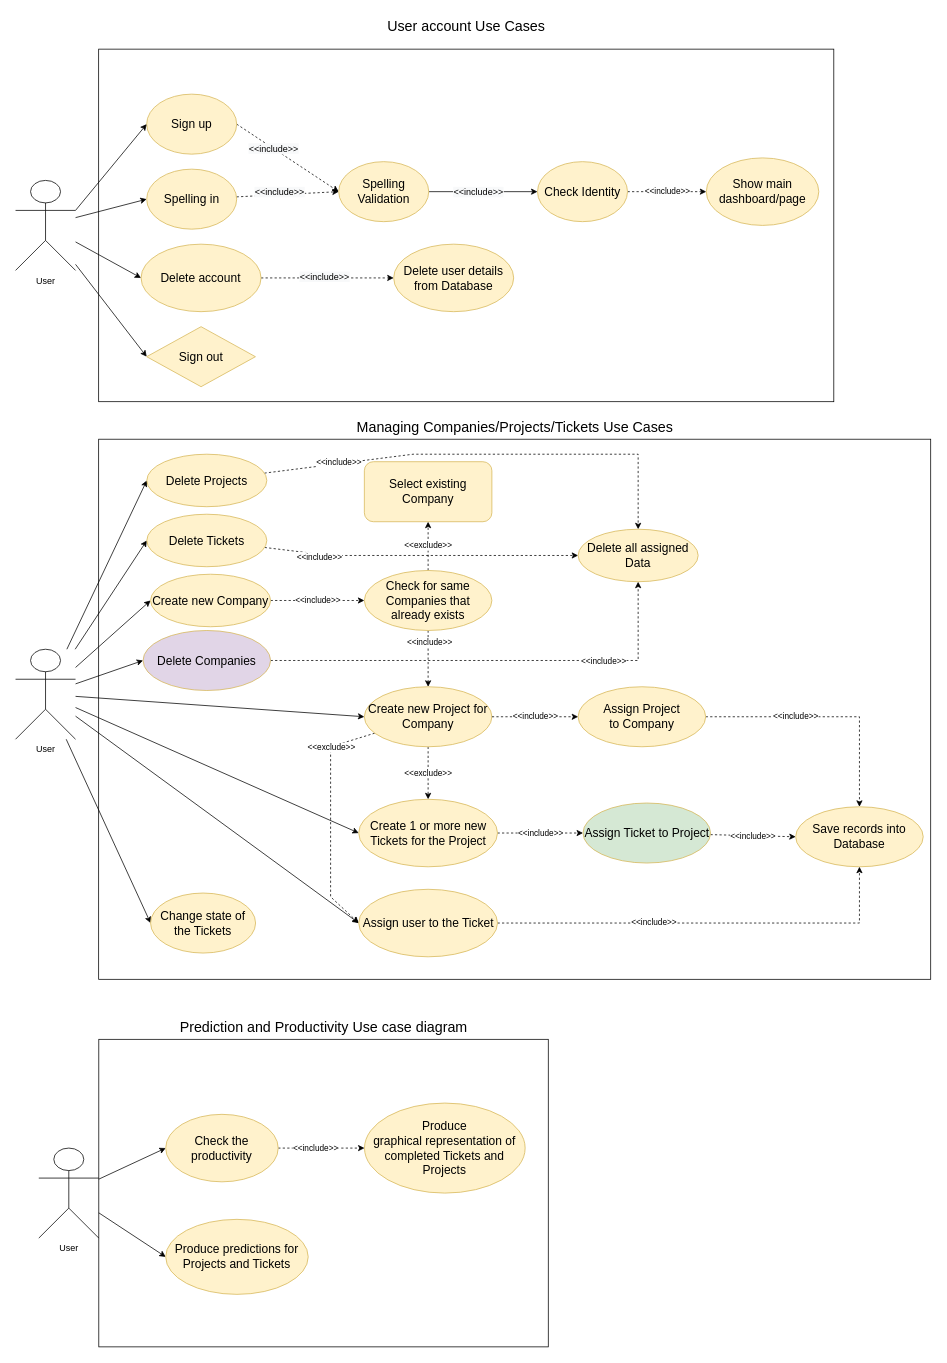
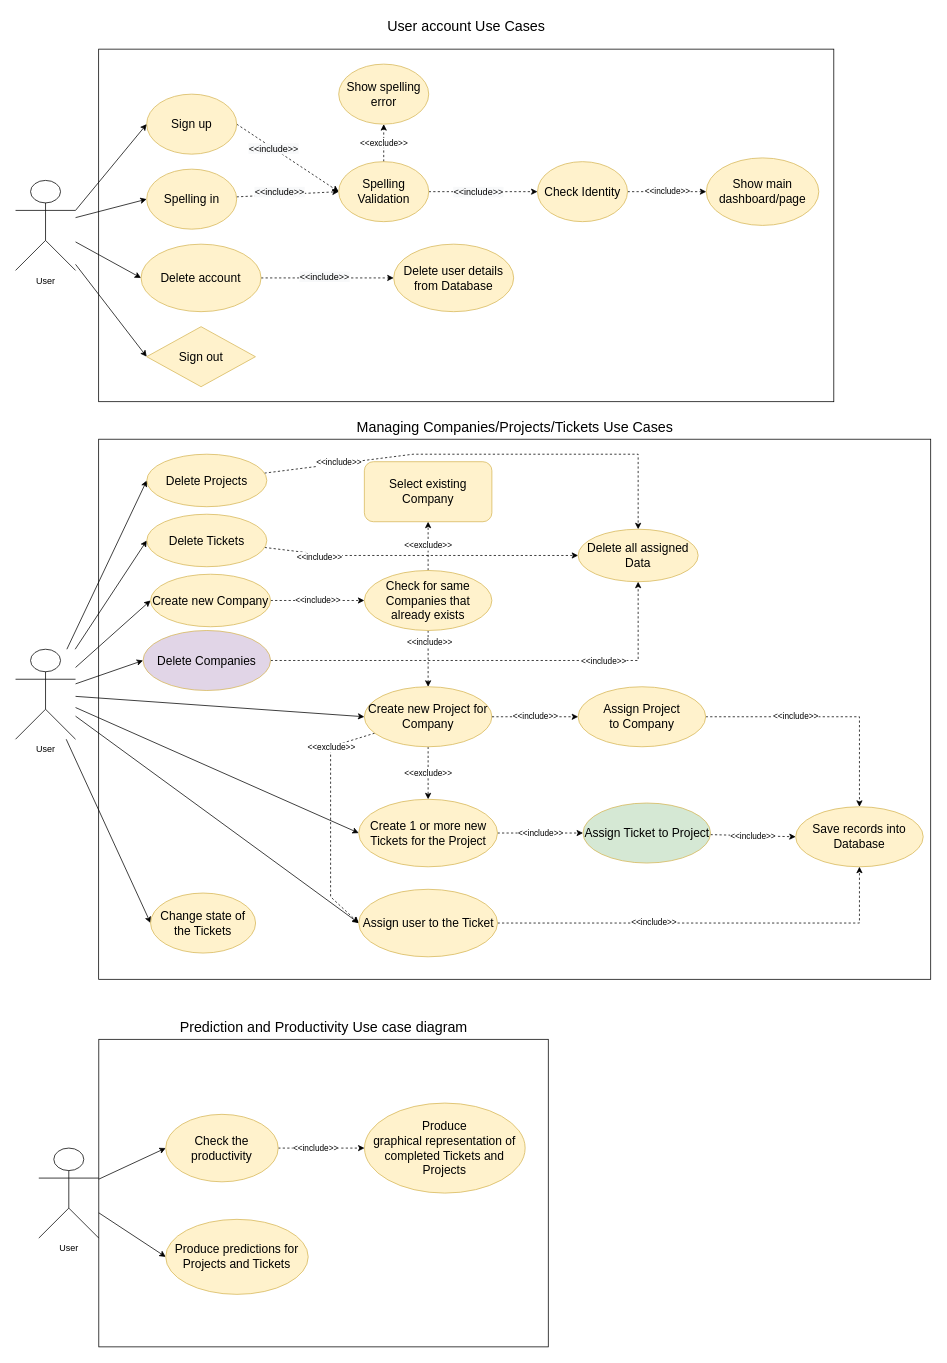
none -> (383, 94)
none -> (383, 145)
(517, 192) -> (517, 192)
